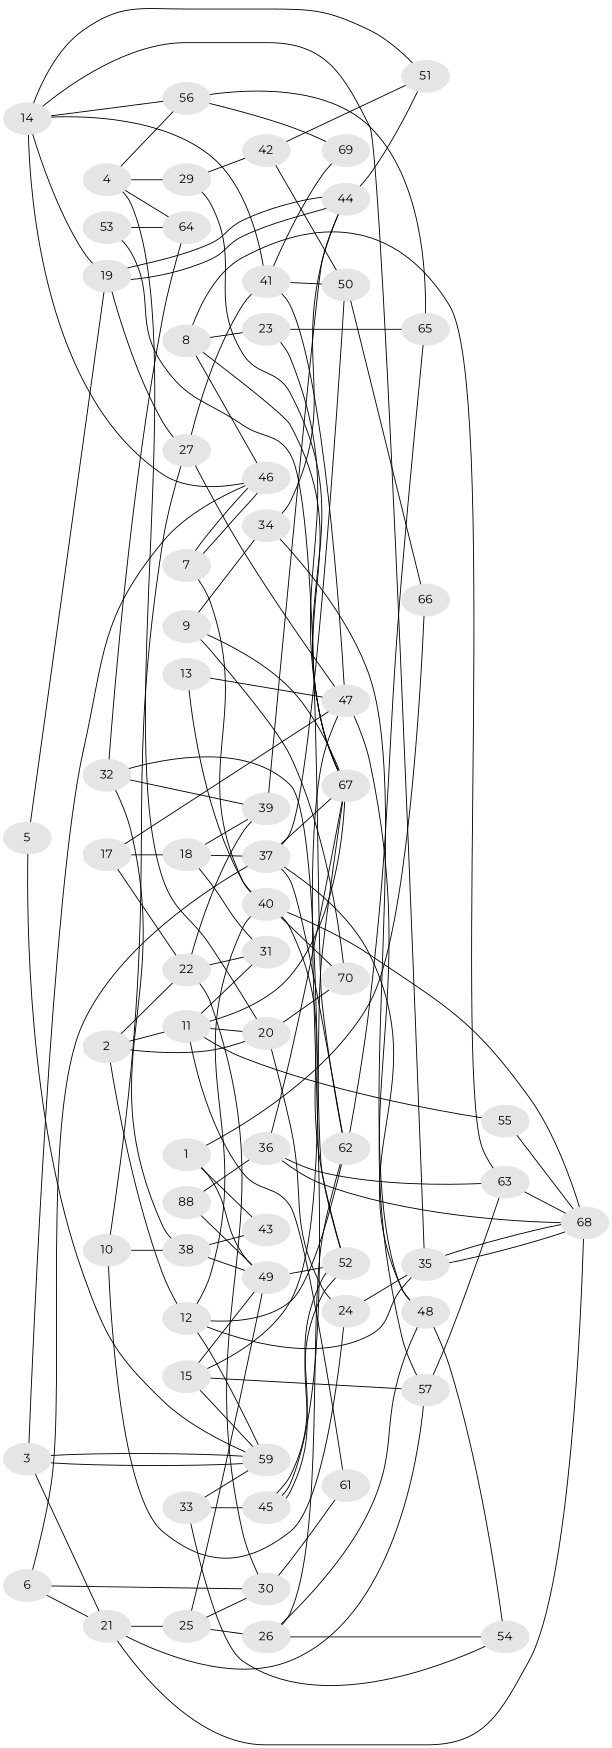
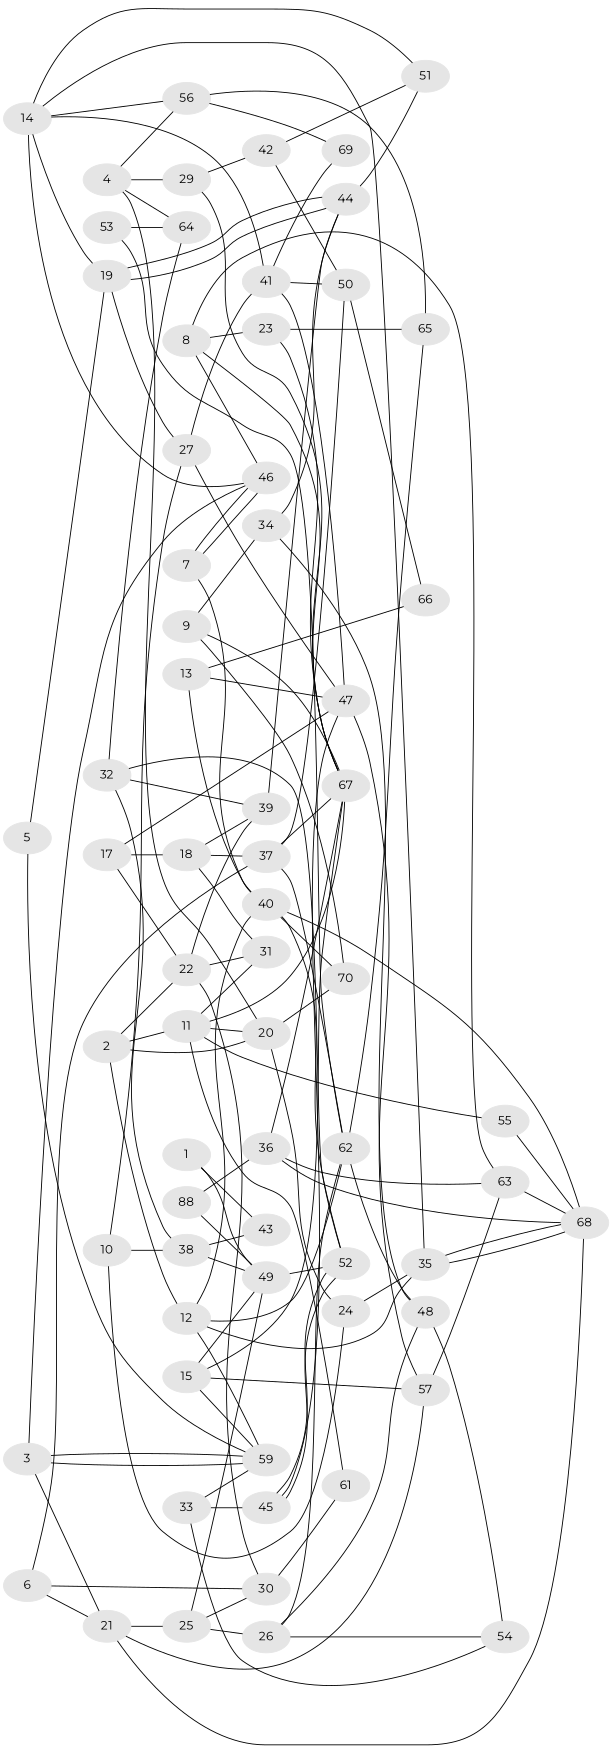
(394, 920) -> (292, 642)
(393, 1067) -> (375, 1235)
